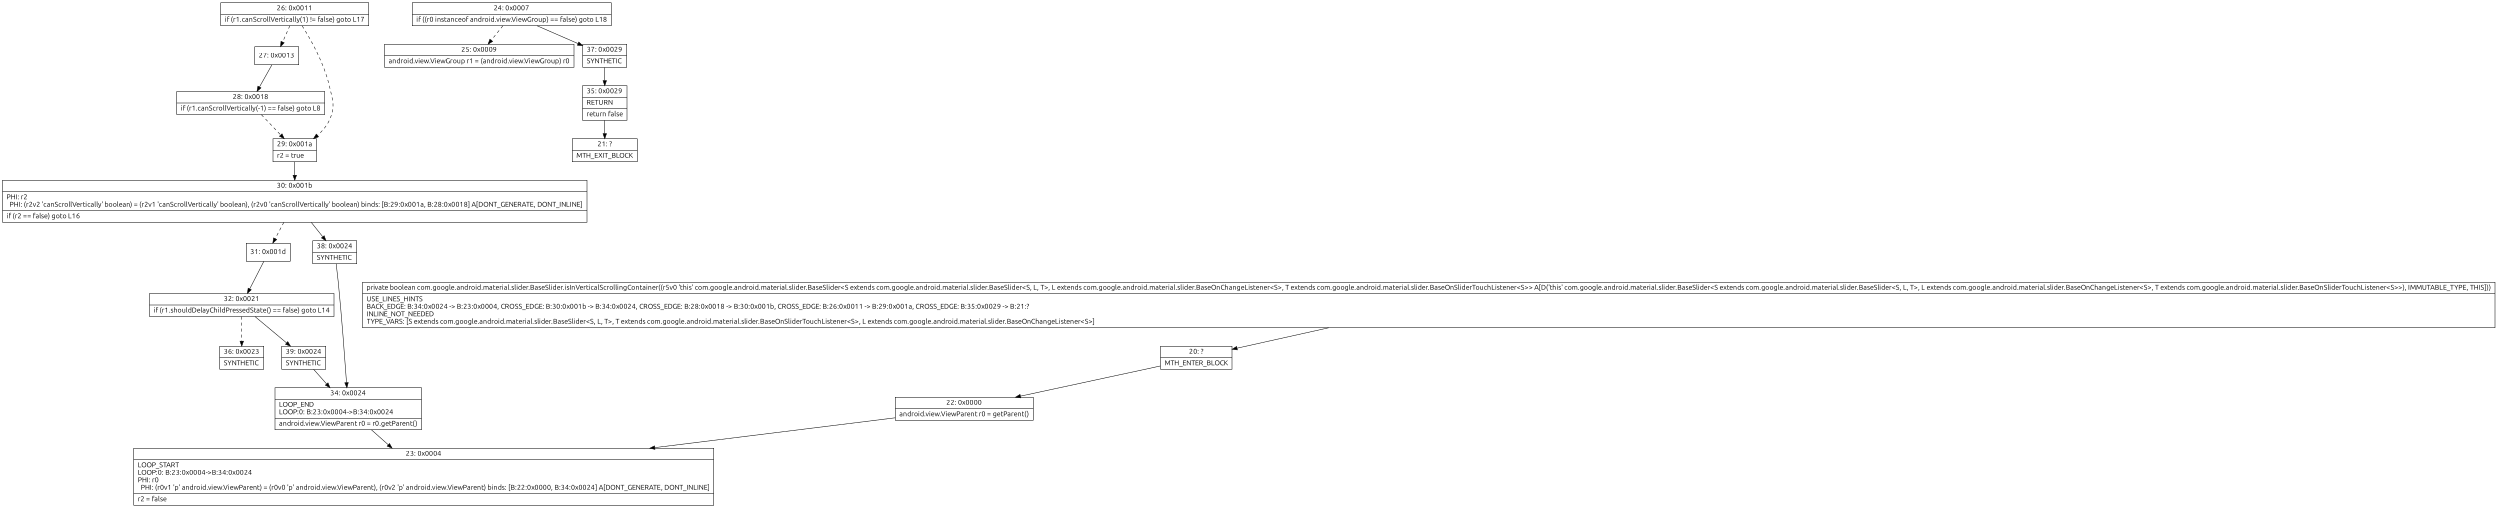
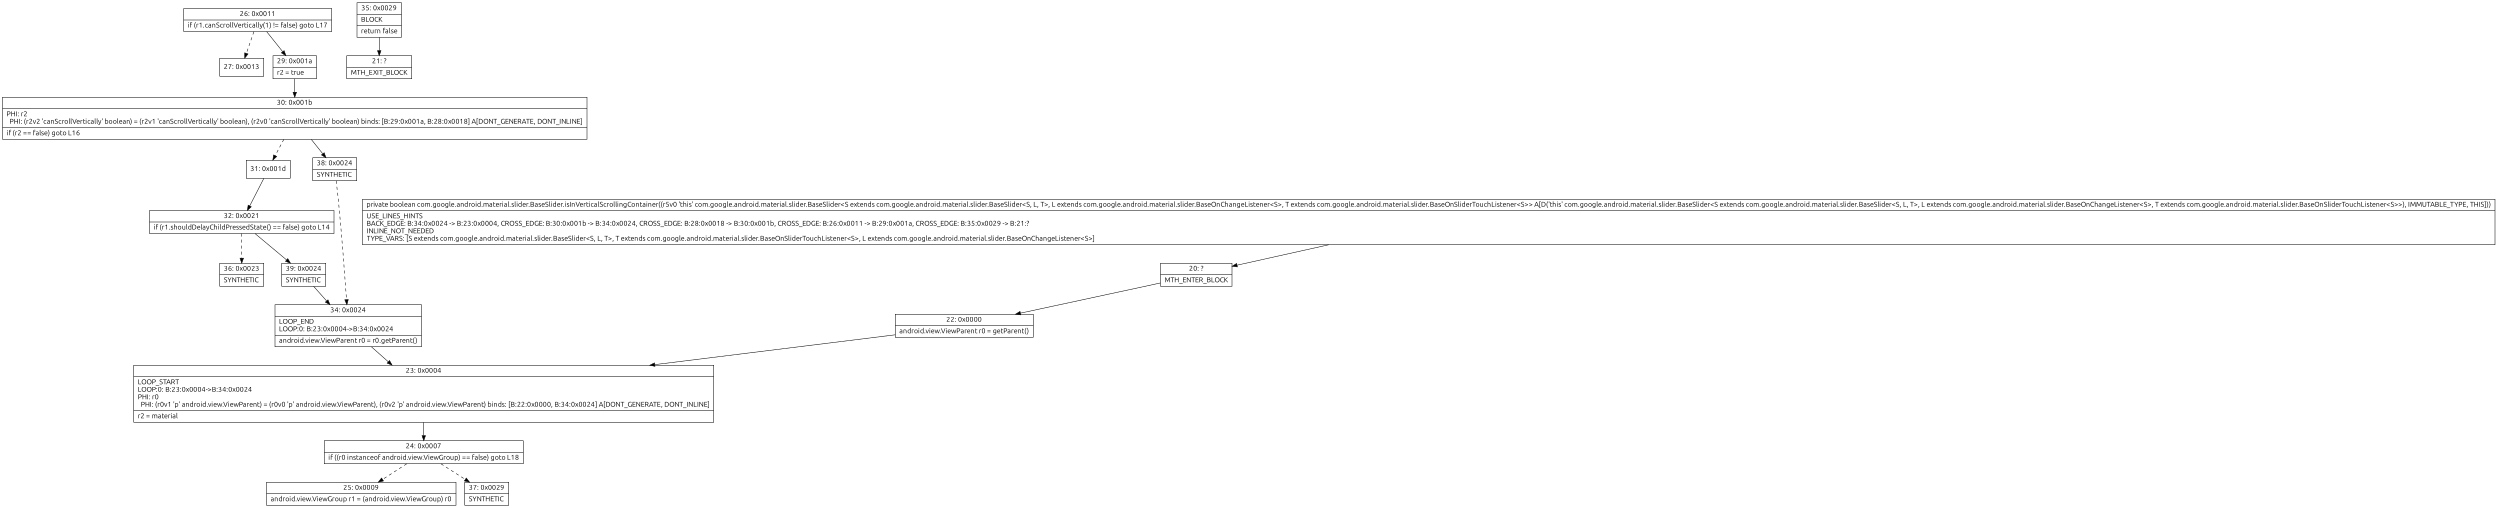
(558, 35) -> (453, 472)
(605, 74) -> none
(328, 80) -> (275, 42)
(251, 103) -> none
(600, 103) -> (372, 20)
(342, 323) -> (342, 240)
none -> (424, 429)
(152, 499) -> (158, 416)
